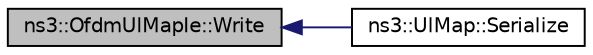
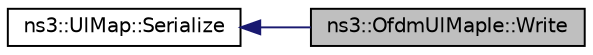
(327, 27) -> (286, 27)
